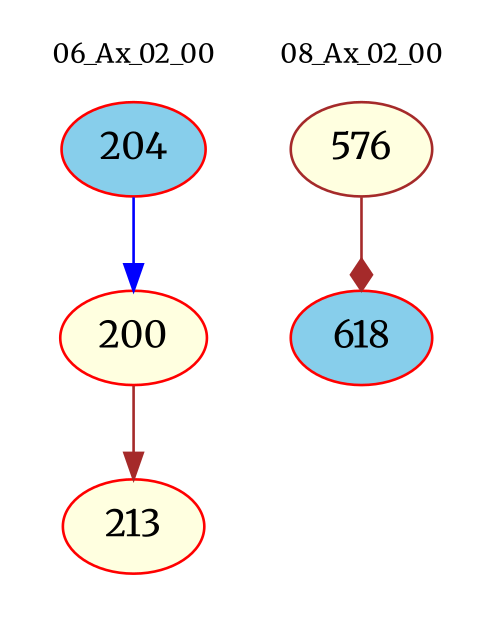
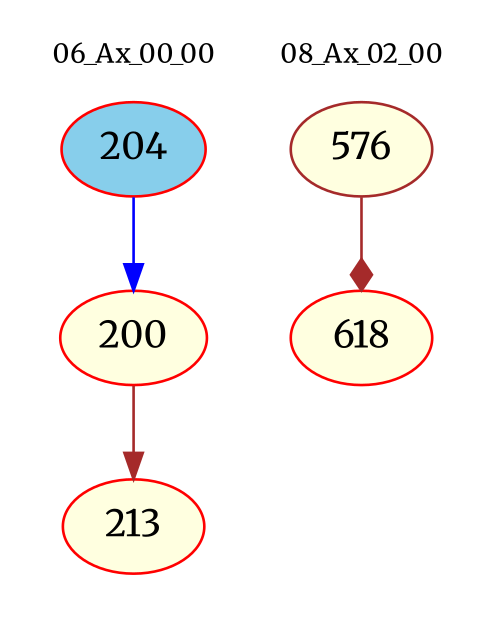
(135, 56) -> (135, 56)
(361, 338) -> (361, 338)
